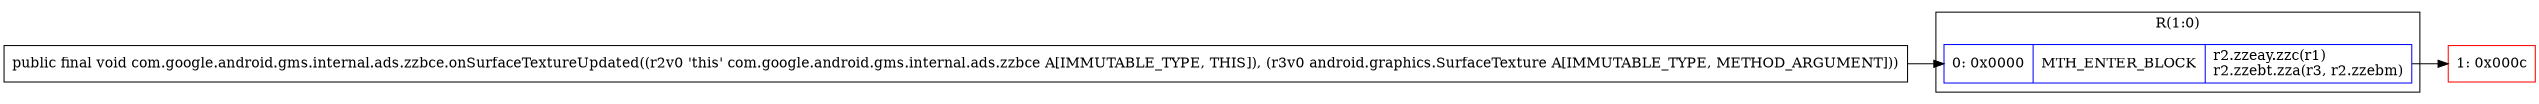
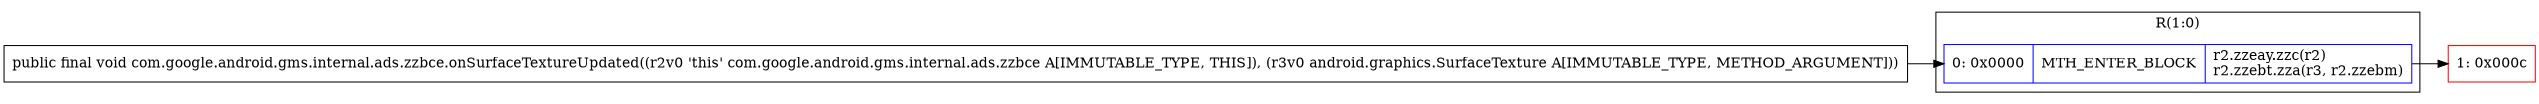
(2270, 56) -> (2270, 56)
